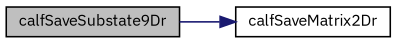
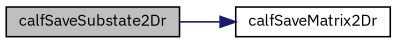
(93, 22) -> (93, 22)
